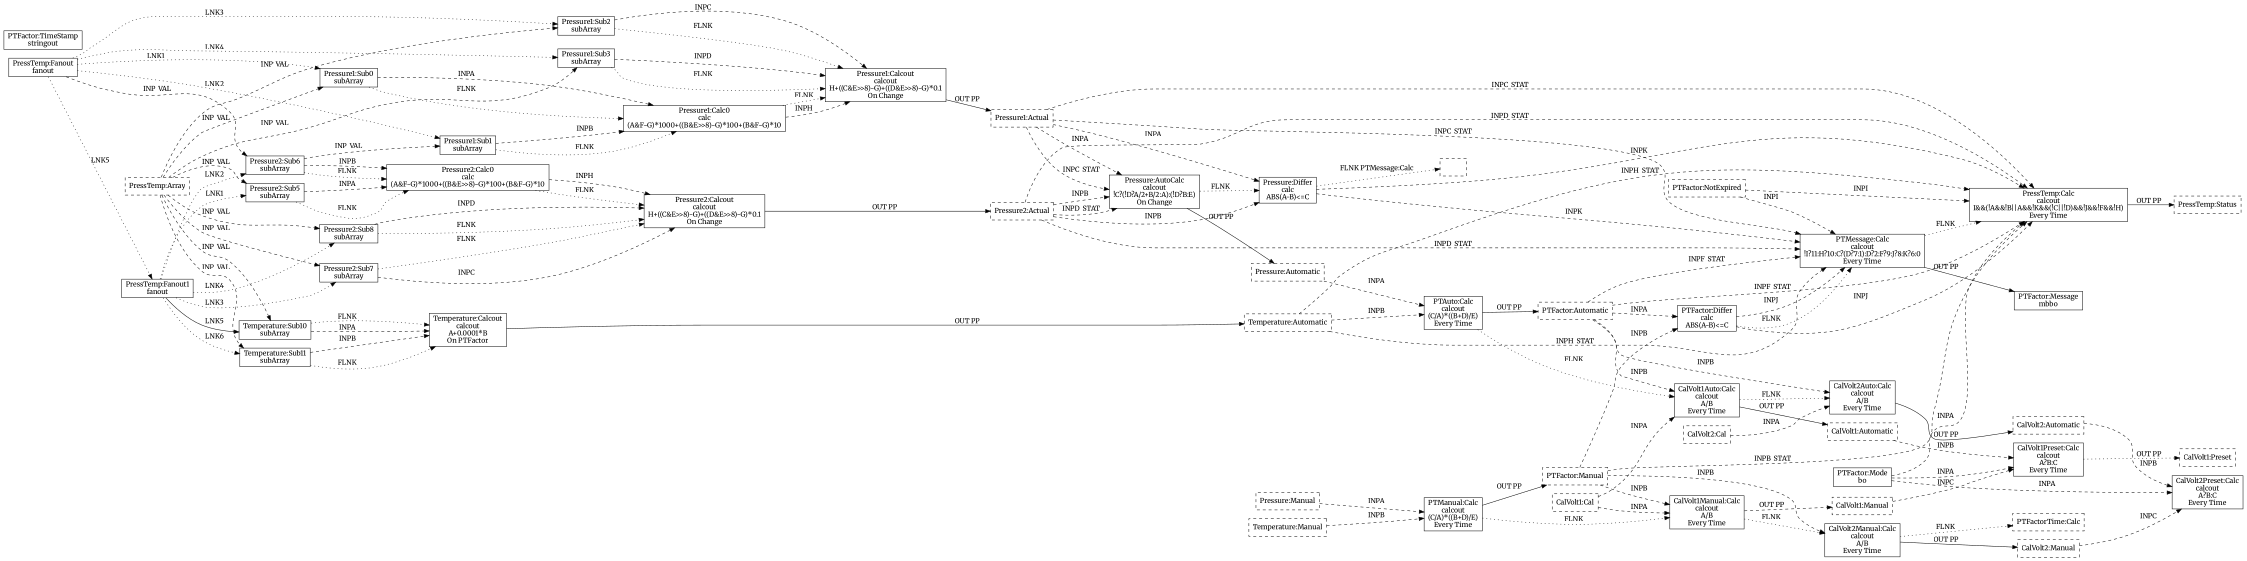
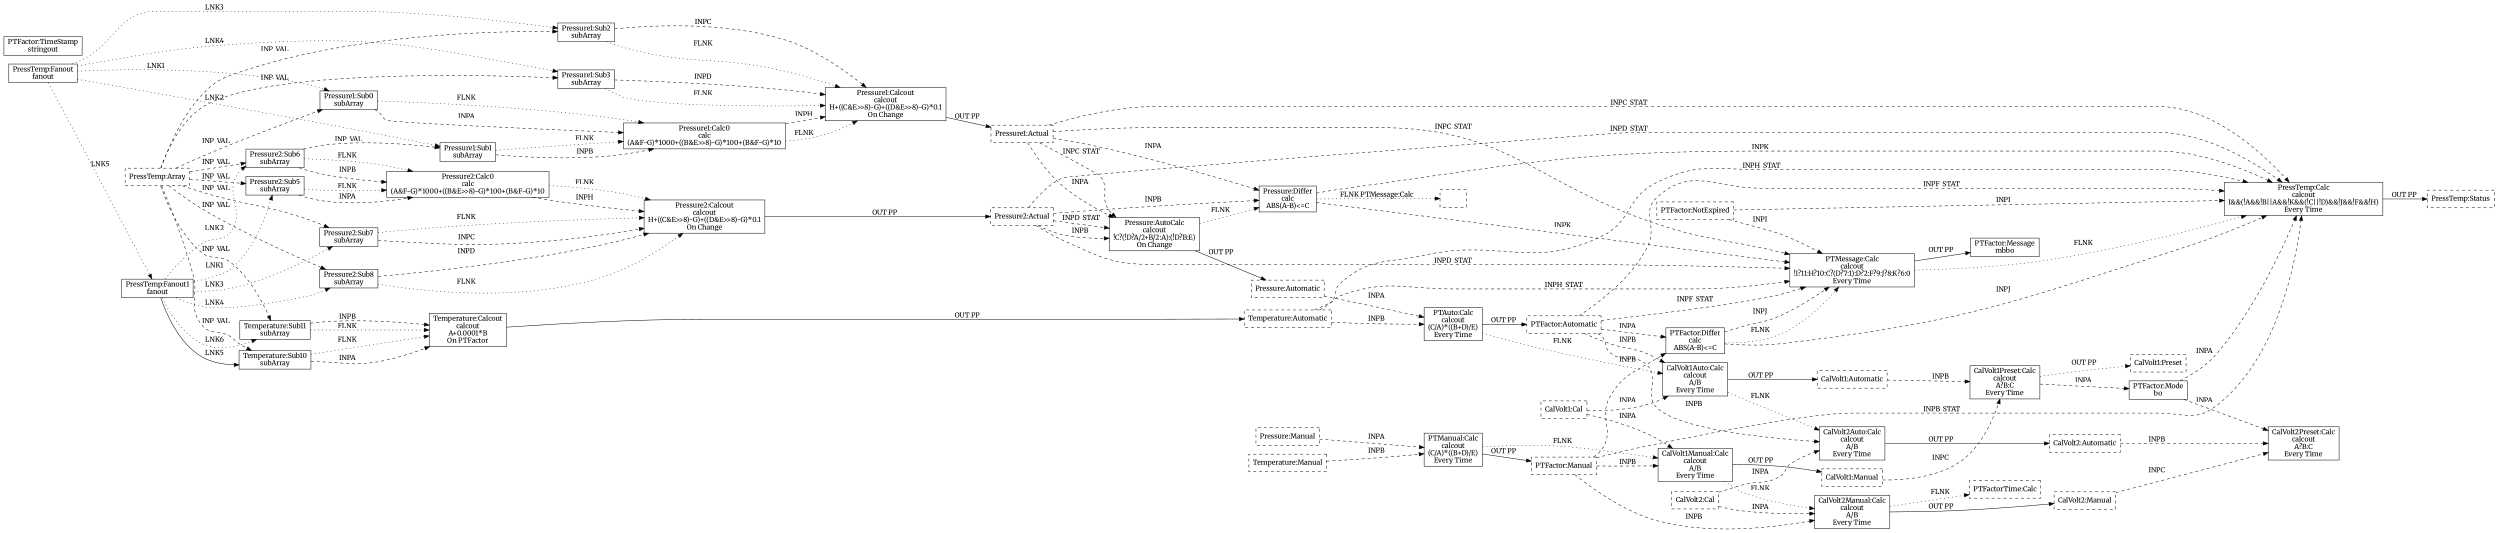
(172, 94) -> (215, 168)
(1950, 477) -> (2082, 386)
(1786, 509) -> (1775, 466)
none -> (1764, 513)
